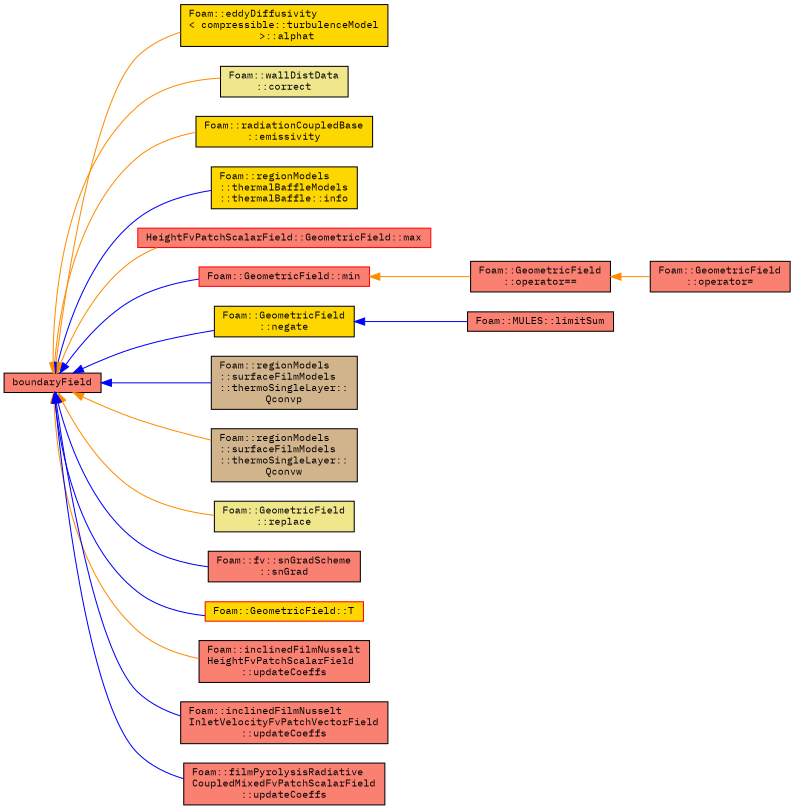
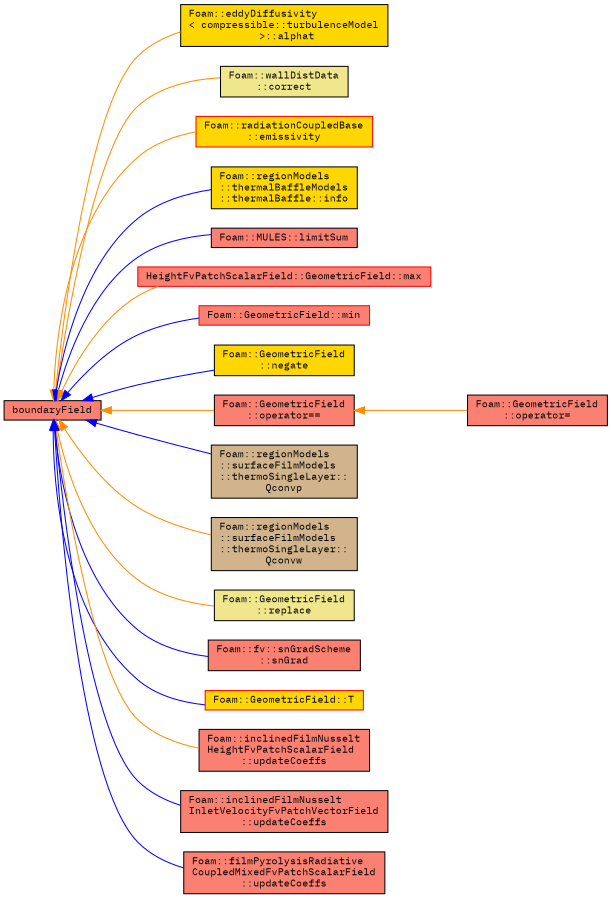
(284, 132) -> (284, 132)
(425, 277) -> (163, 410)
(416, 322) -> (109, 285)
